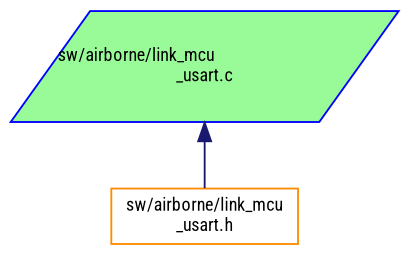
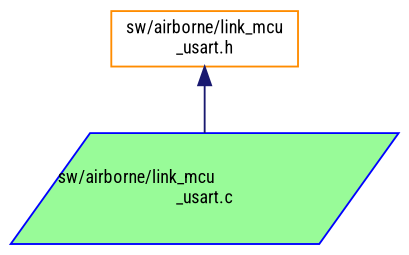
(205, 165) -> (205, 109)
